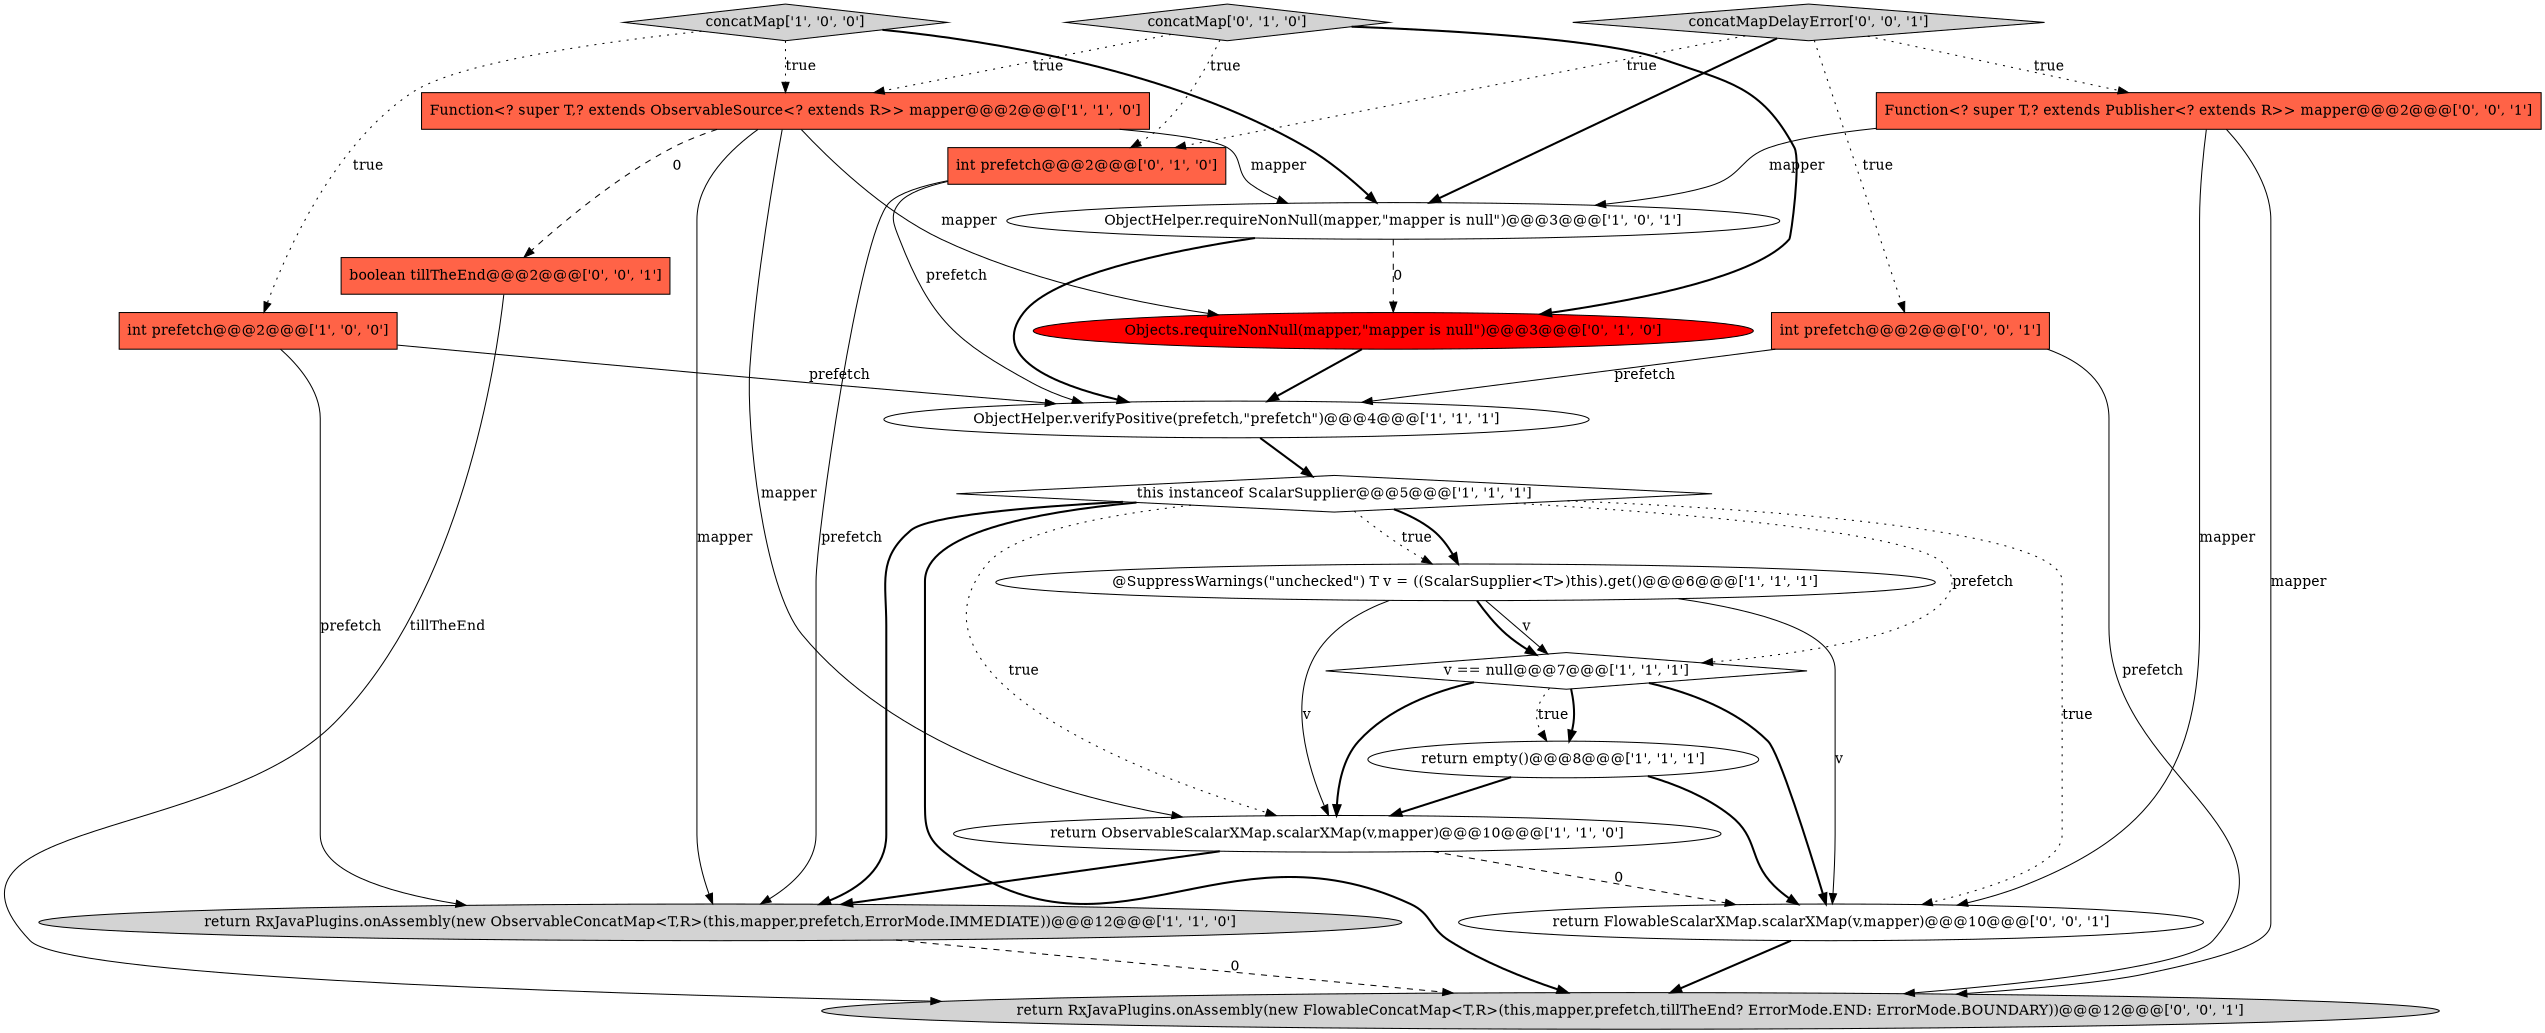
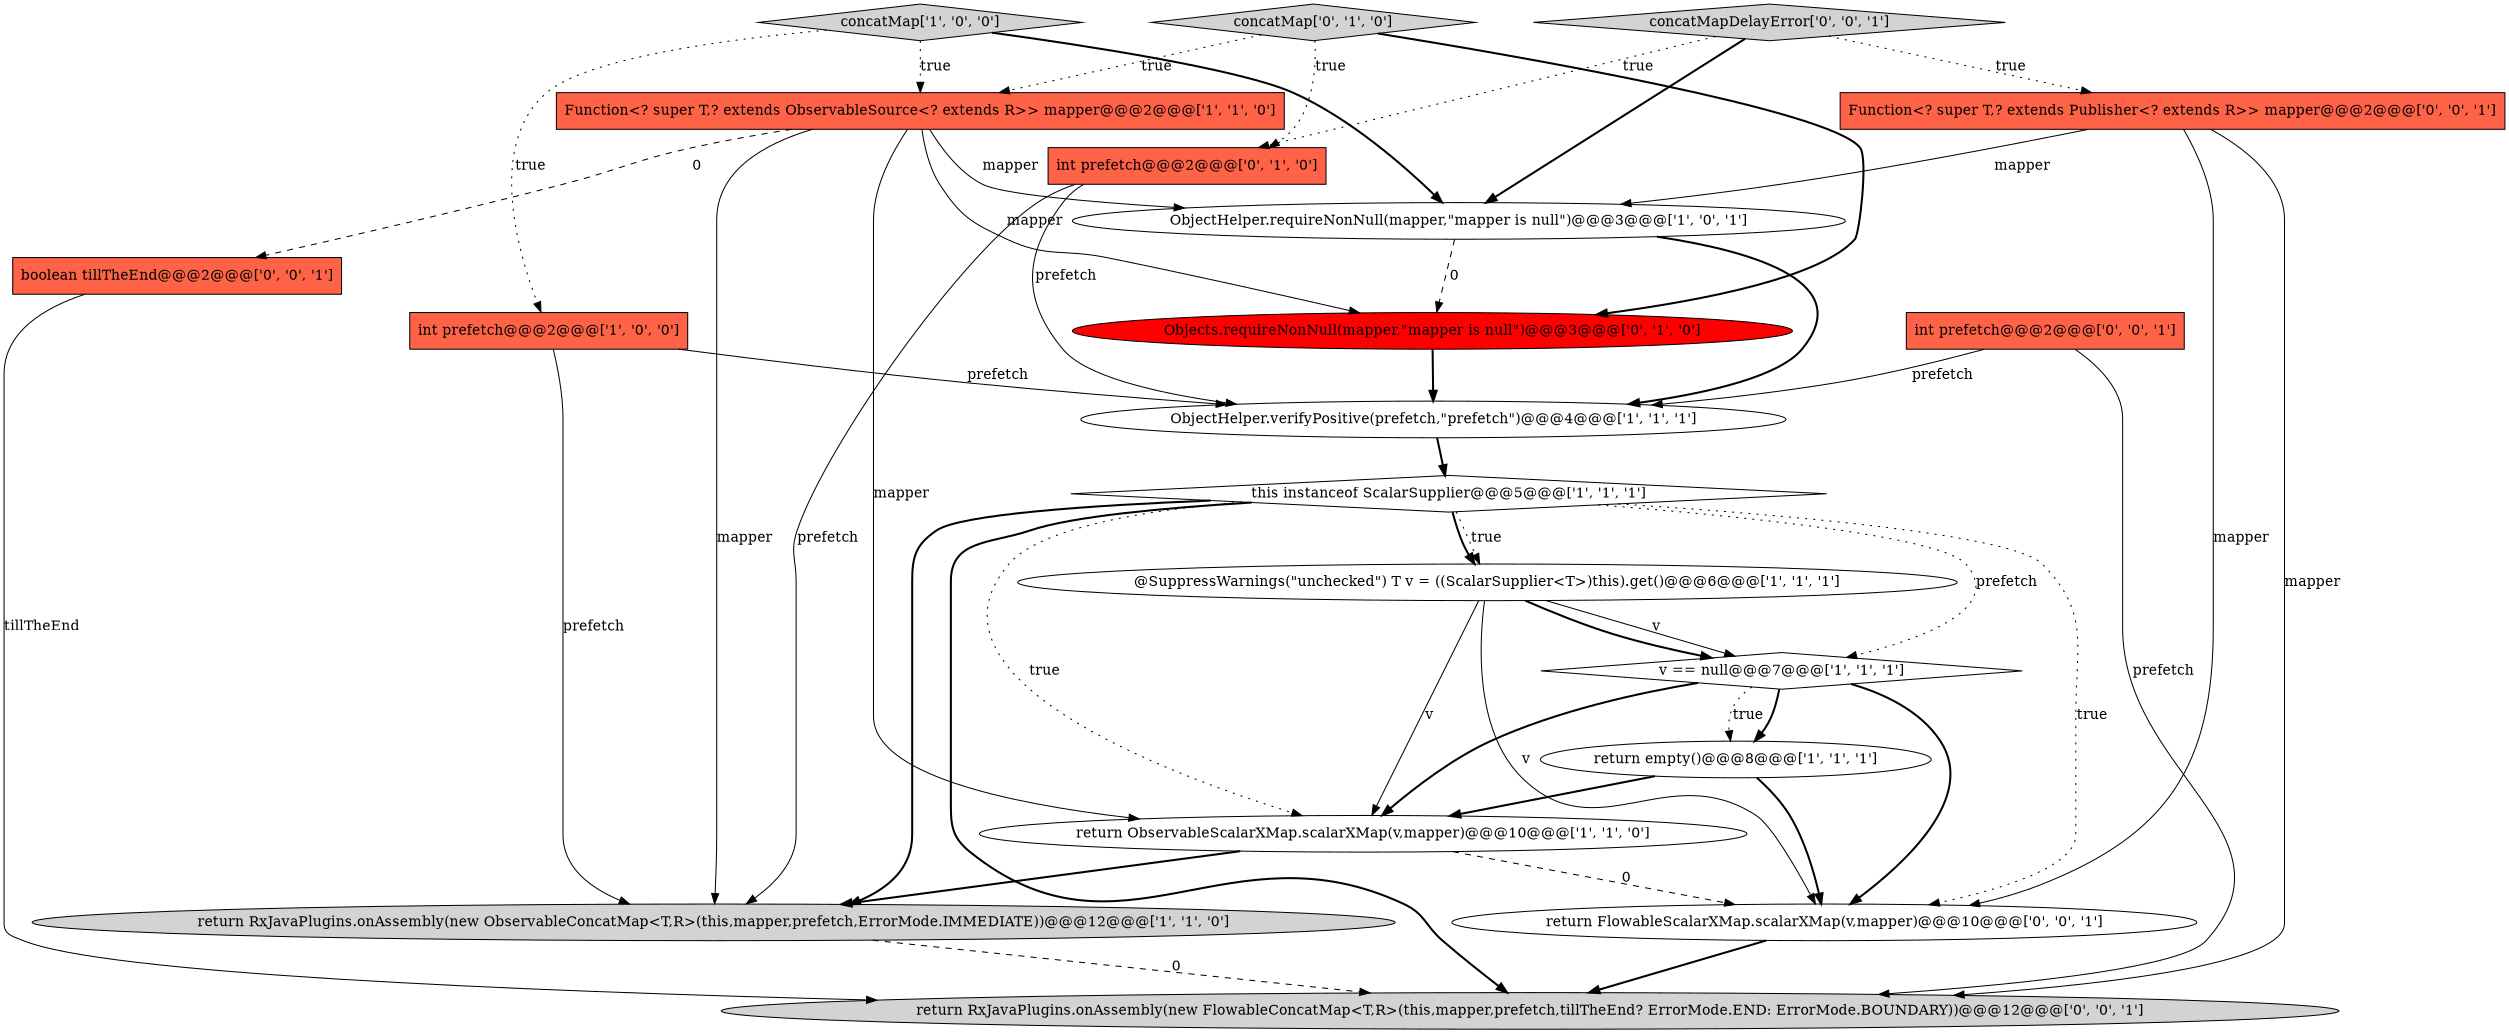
(1858, 171) -> none
